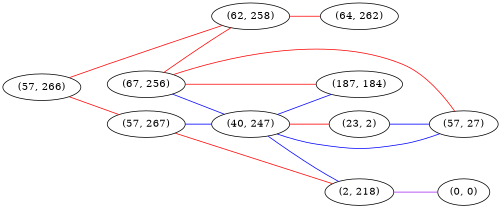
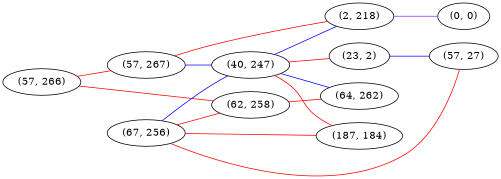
(304, 104) -> (300, 96)
(358, 148) -> (305, 81)
